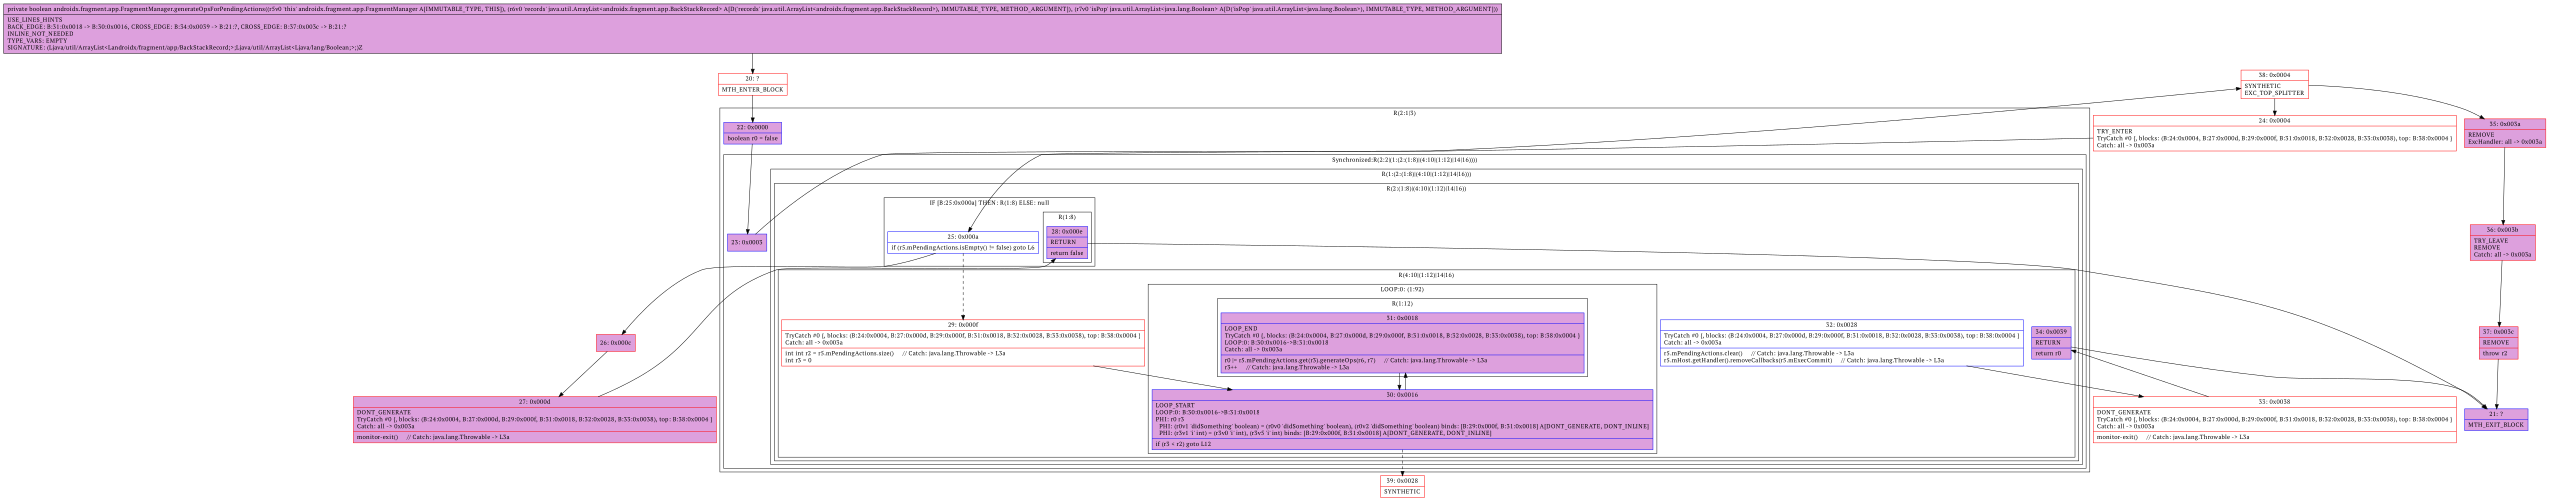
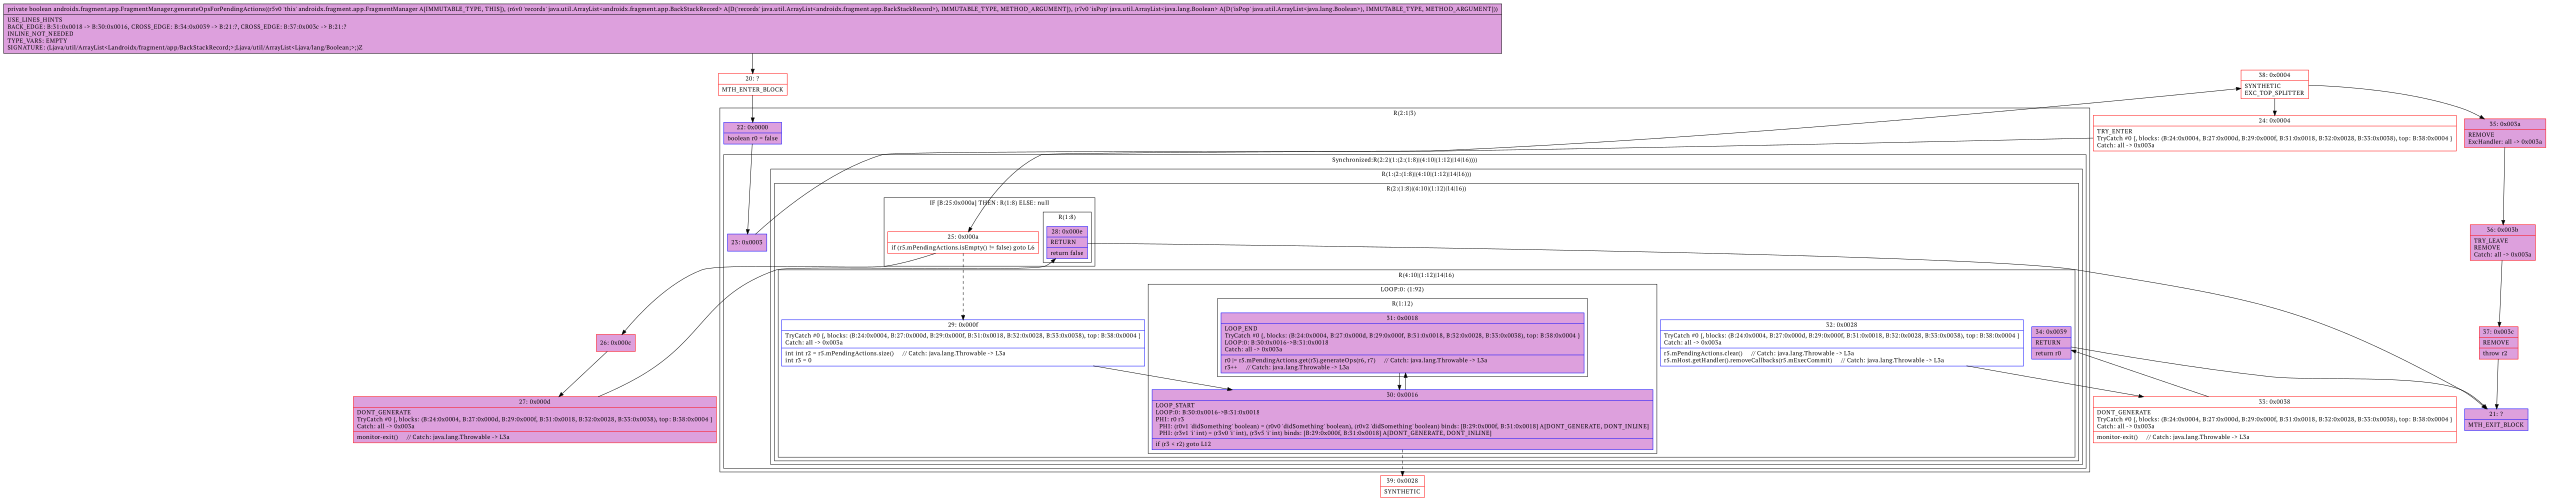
(963, 243) -> (963, 243)
(963, 343) -> (963, 343)
